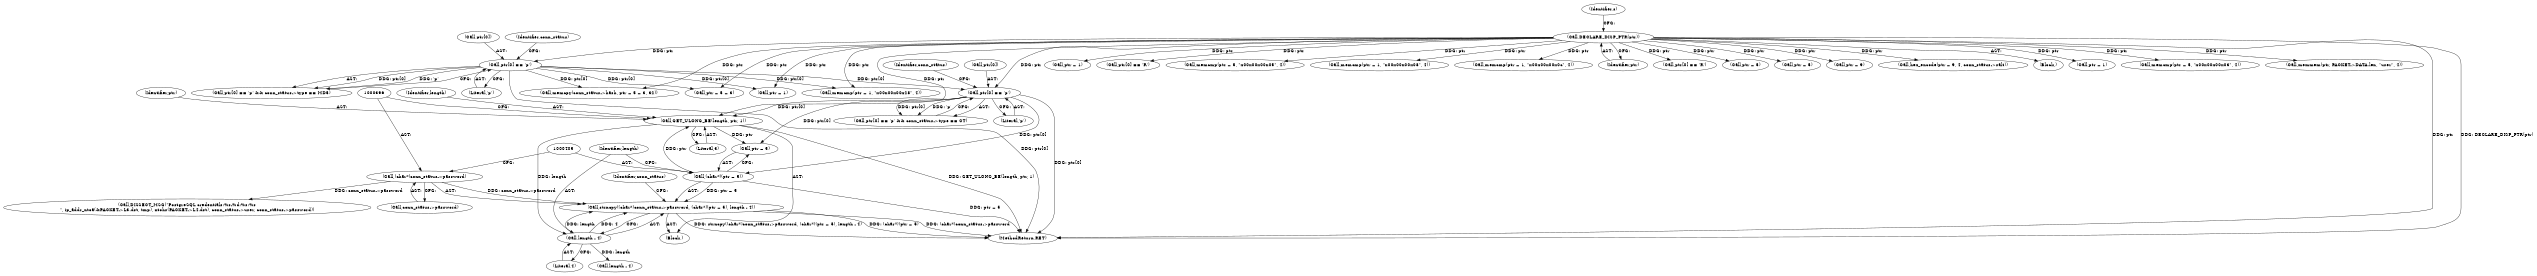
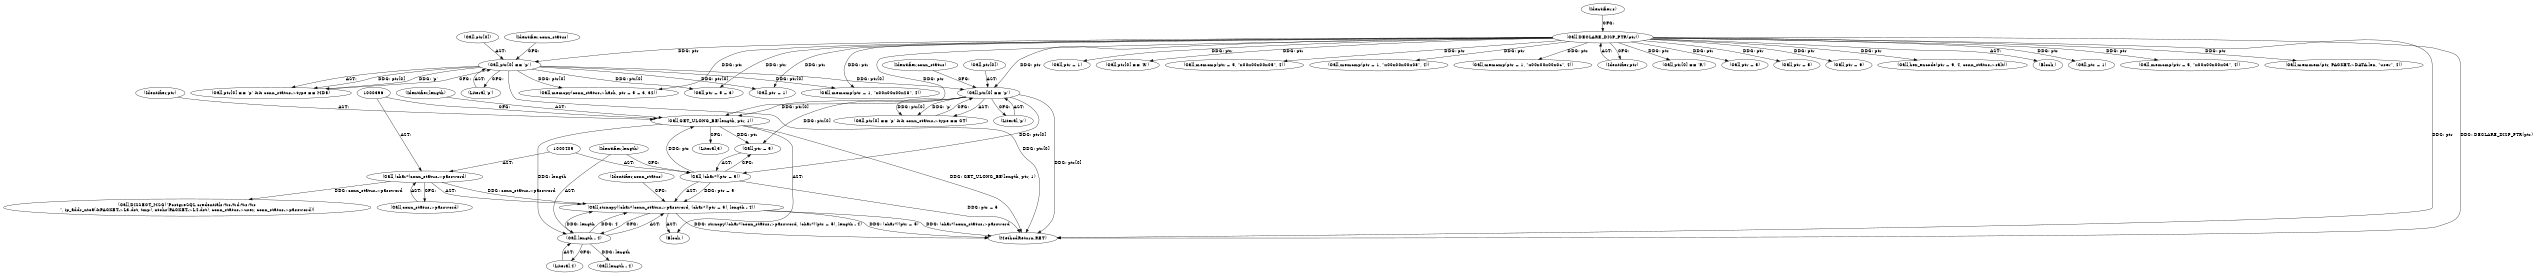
(706, 137) -> none
(509, 163) -> (509, 163)
